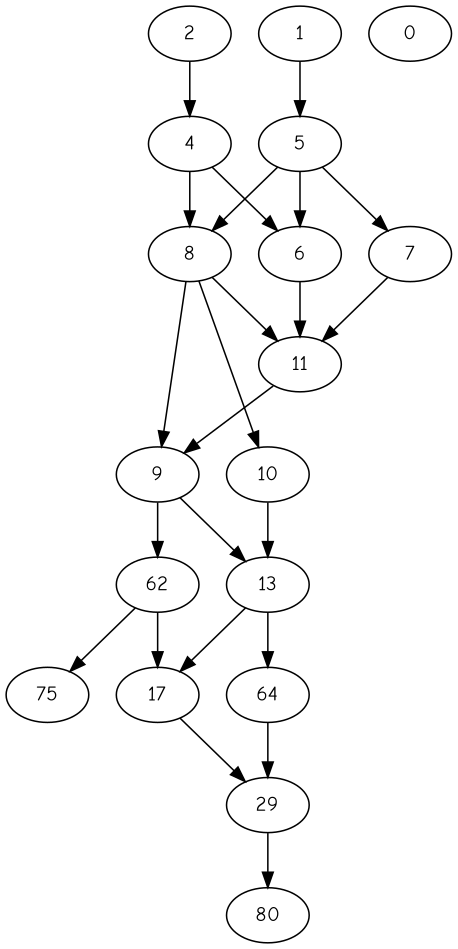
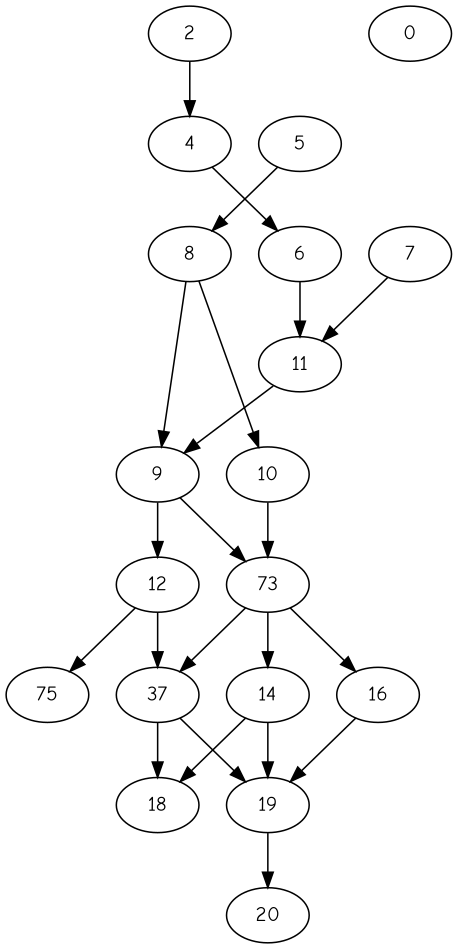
(300, 34) -> none
(190, 191) -> none
(300, 191) -> none
(349, 193) -> none
(239, 304) -> none
(158, 585) -> (158, 585)
(268, 585) -> (268, 585)
(158, 695) -> (158, 695)
(268, 695) -> (268, 695)
none -> (378, 695)
none -> (158, 805)
(268, 805) -> (268, 805)
(268, 915) -> (268, 915)
